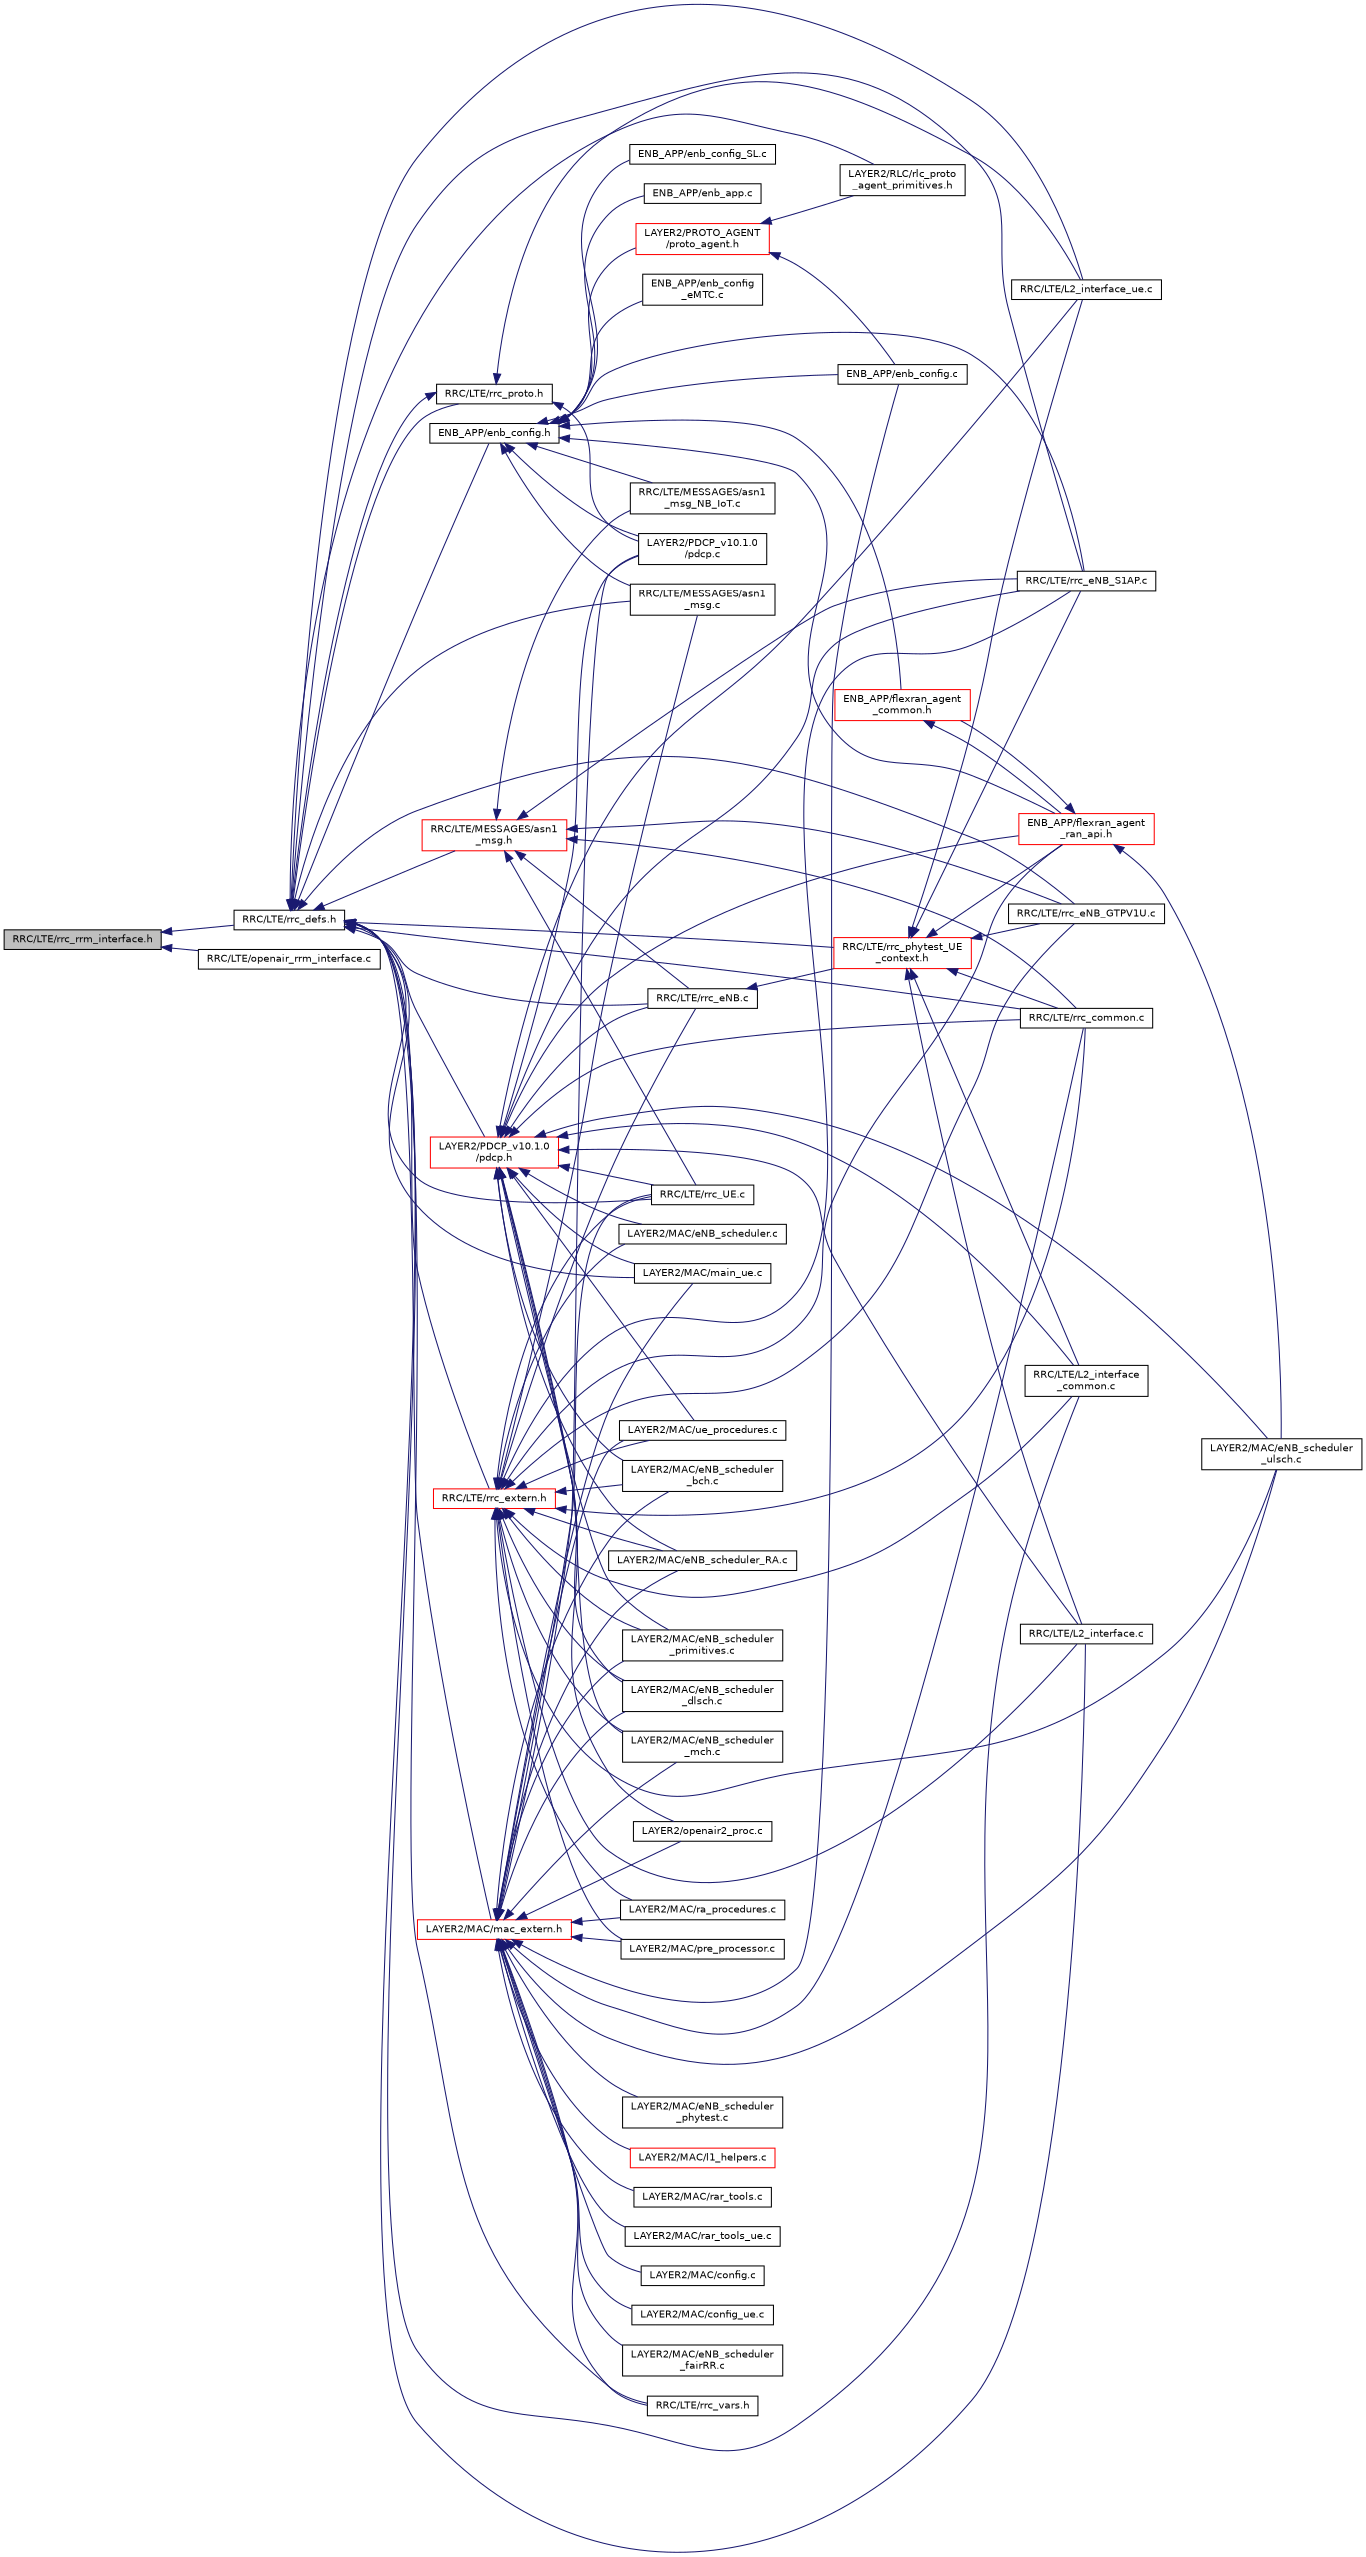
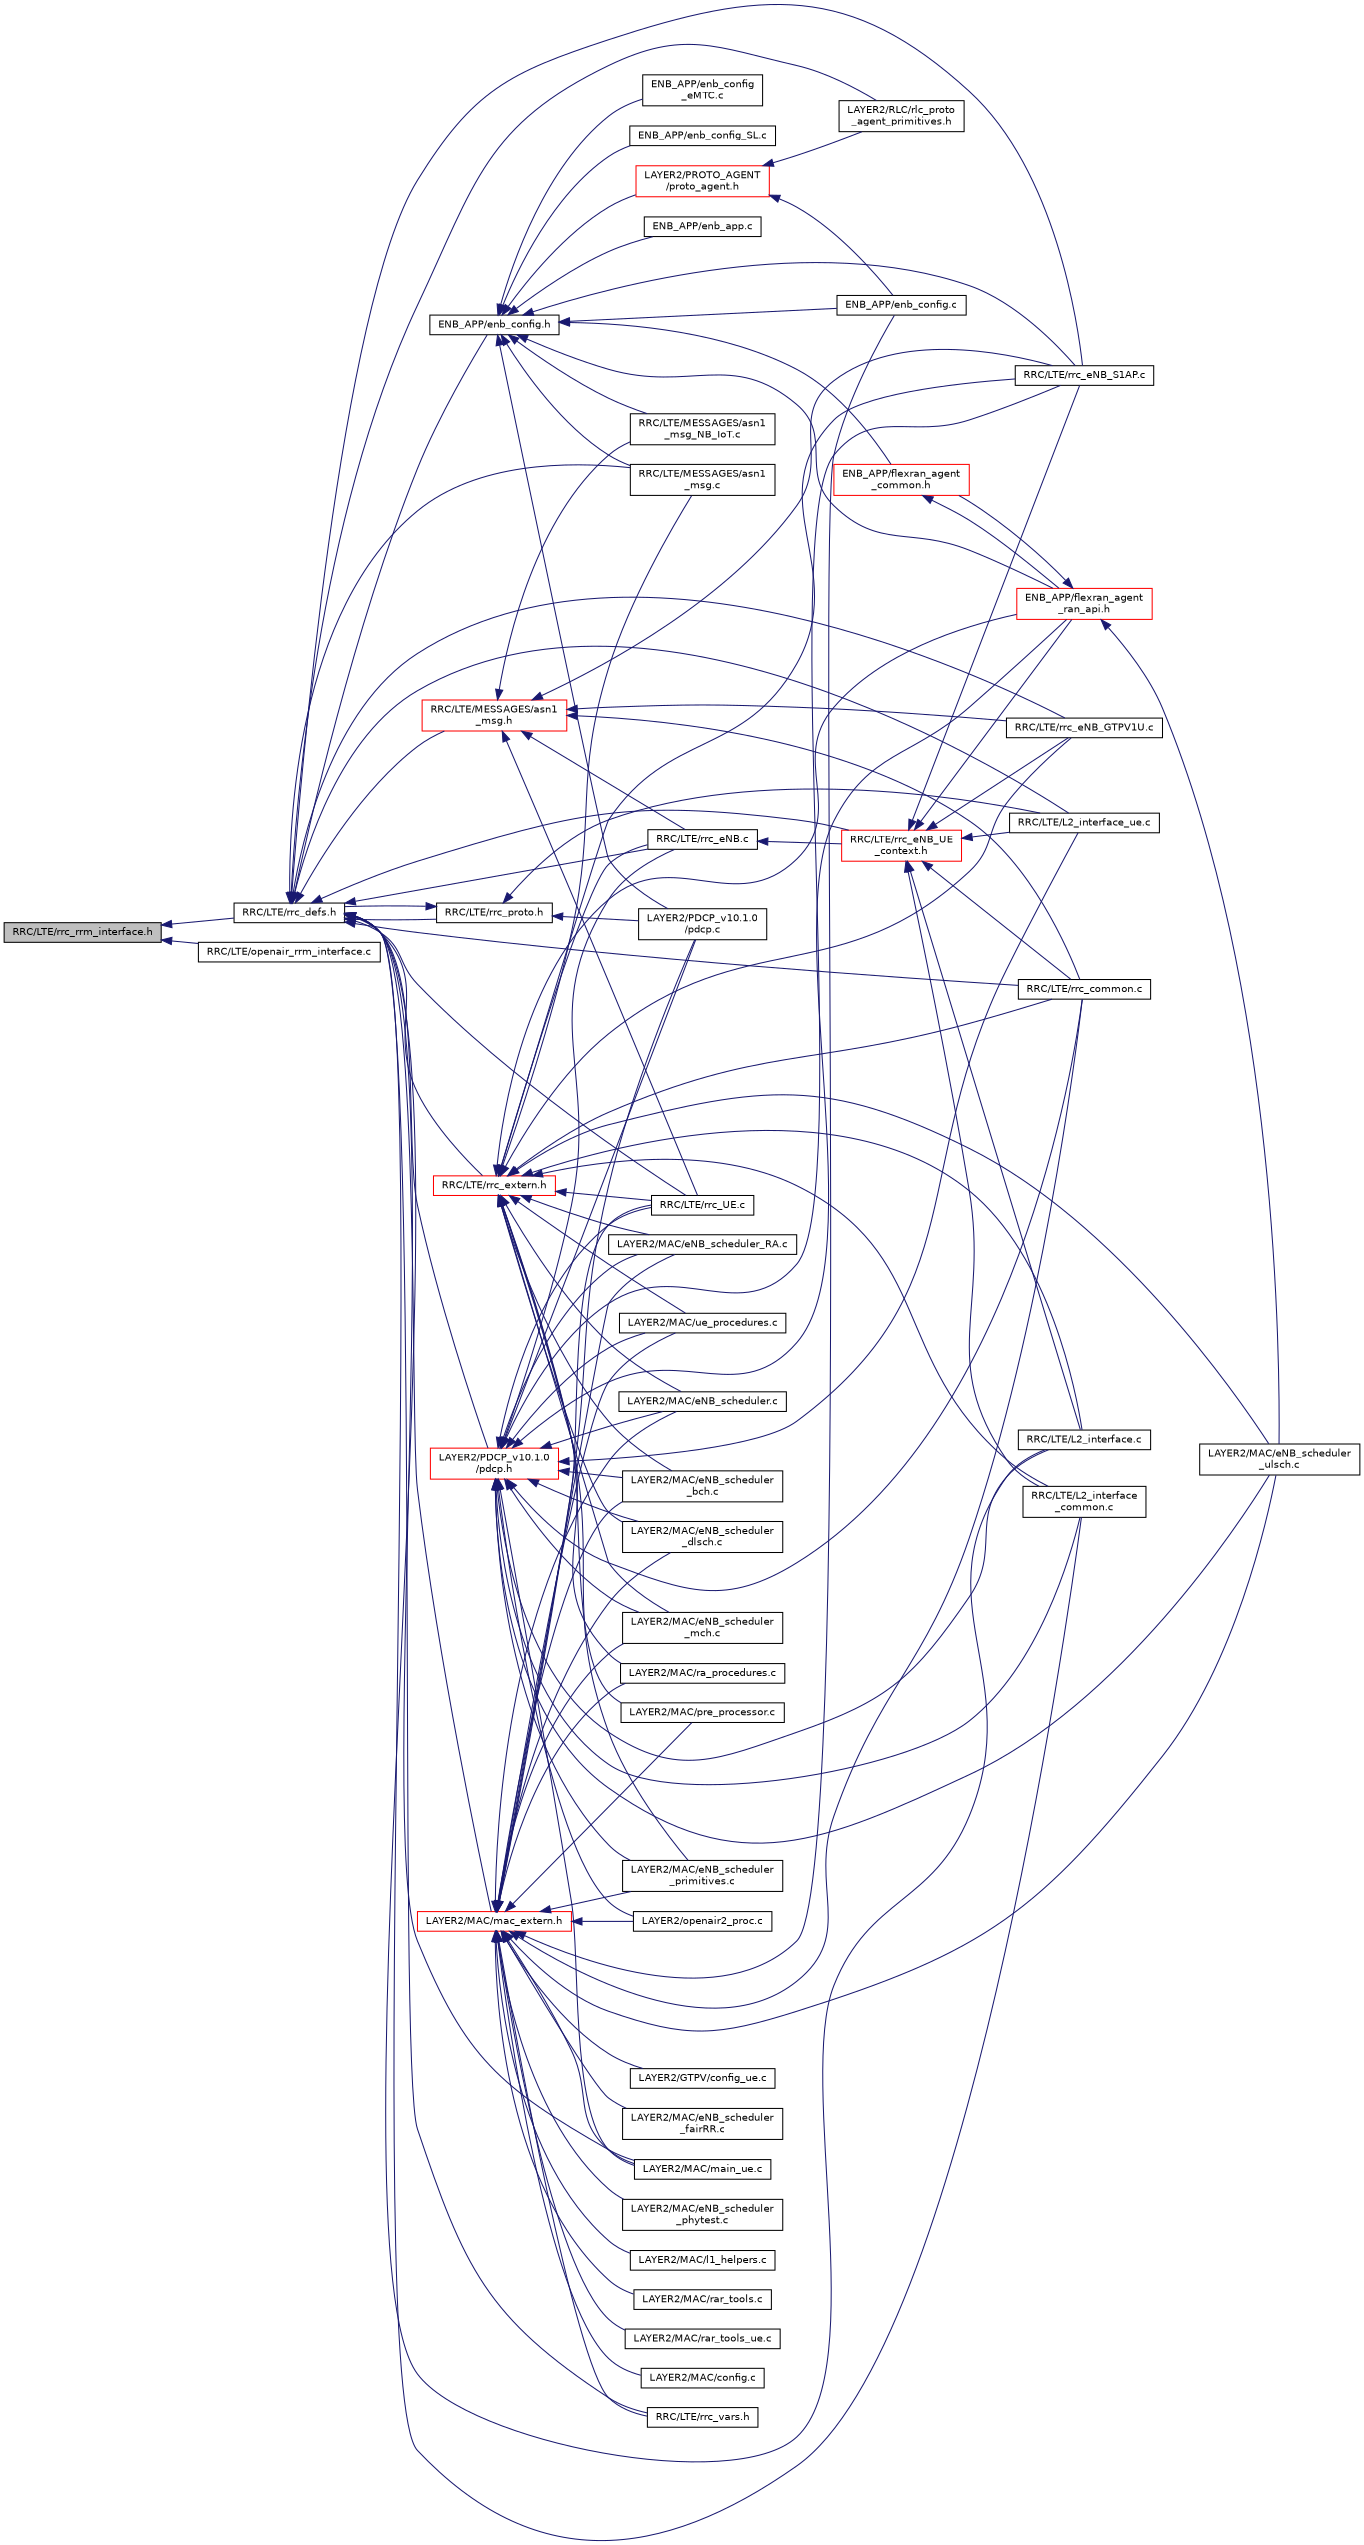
(903, 953) -> (902, 846)
none -> (536, 1619)
(703, 2158) -> (703, 2260)
(703, 2315) -> (703, 2078)
